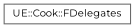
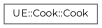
(67, 14) -> (51, 14)
